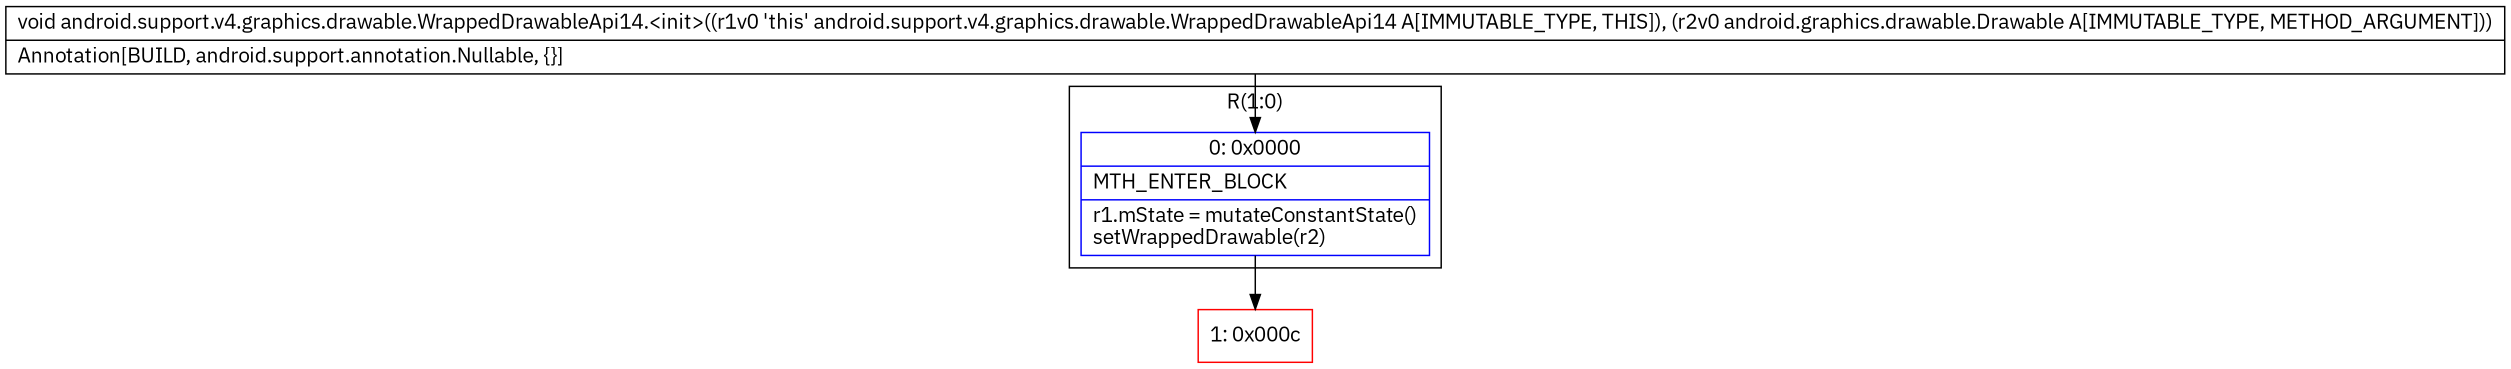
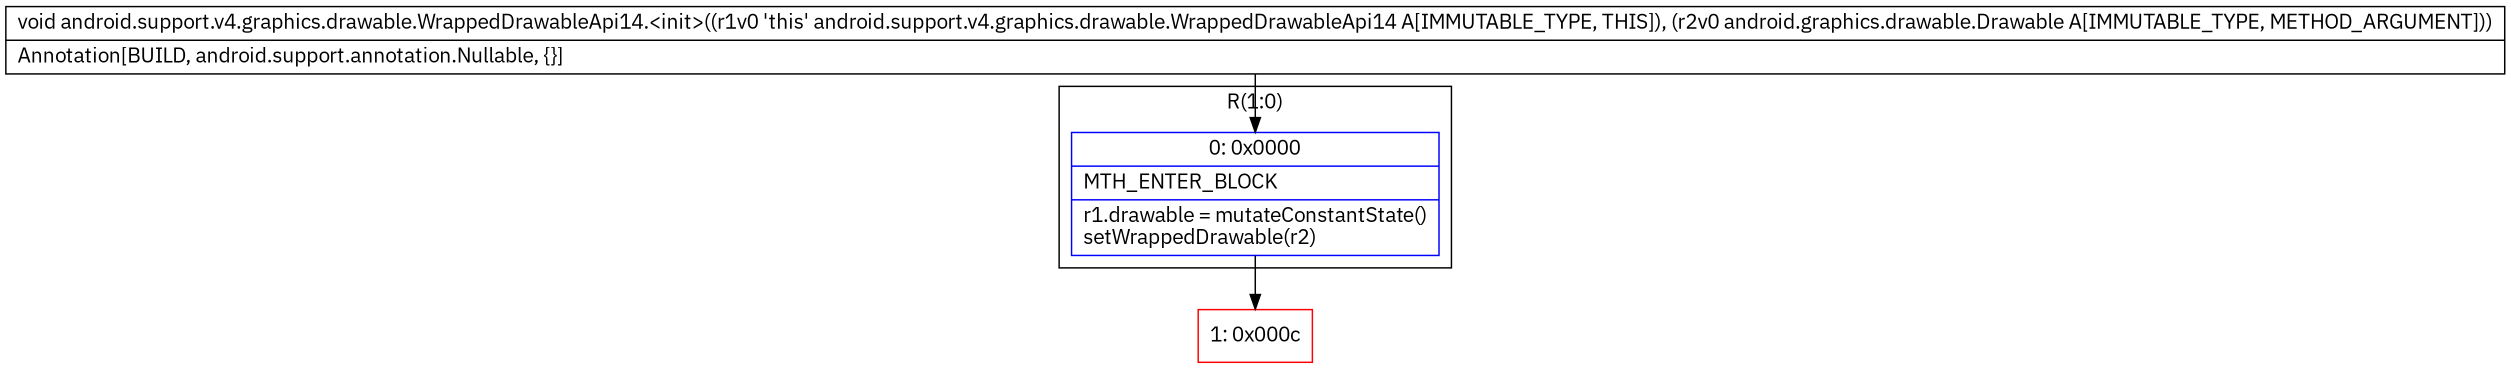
(1255, 216) -> (1255, 216)
